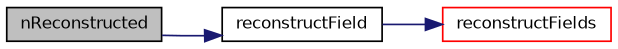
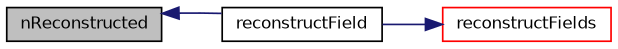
(183, 36) -> (200, 13)
